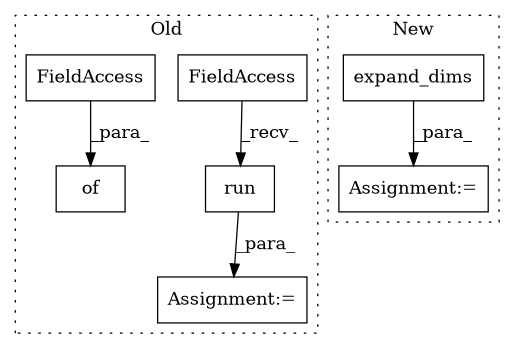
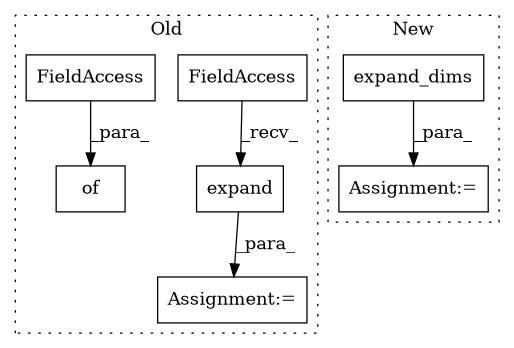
(240, 189) -> (240, 189)
